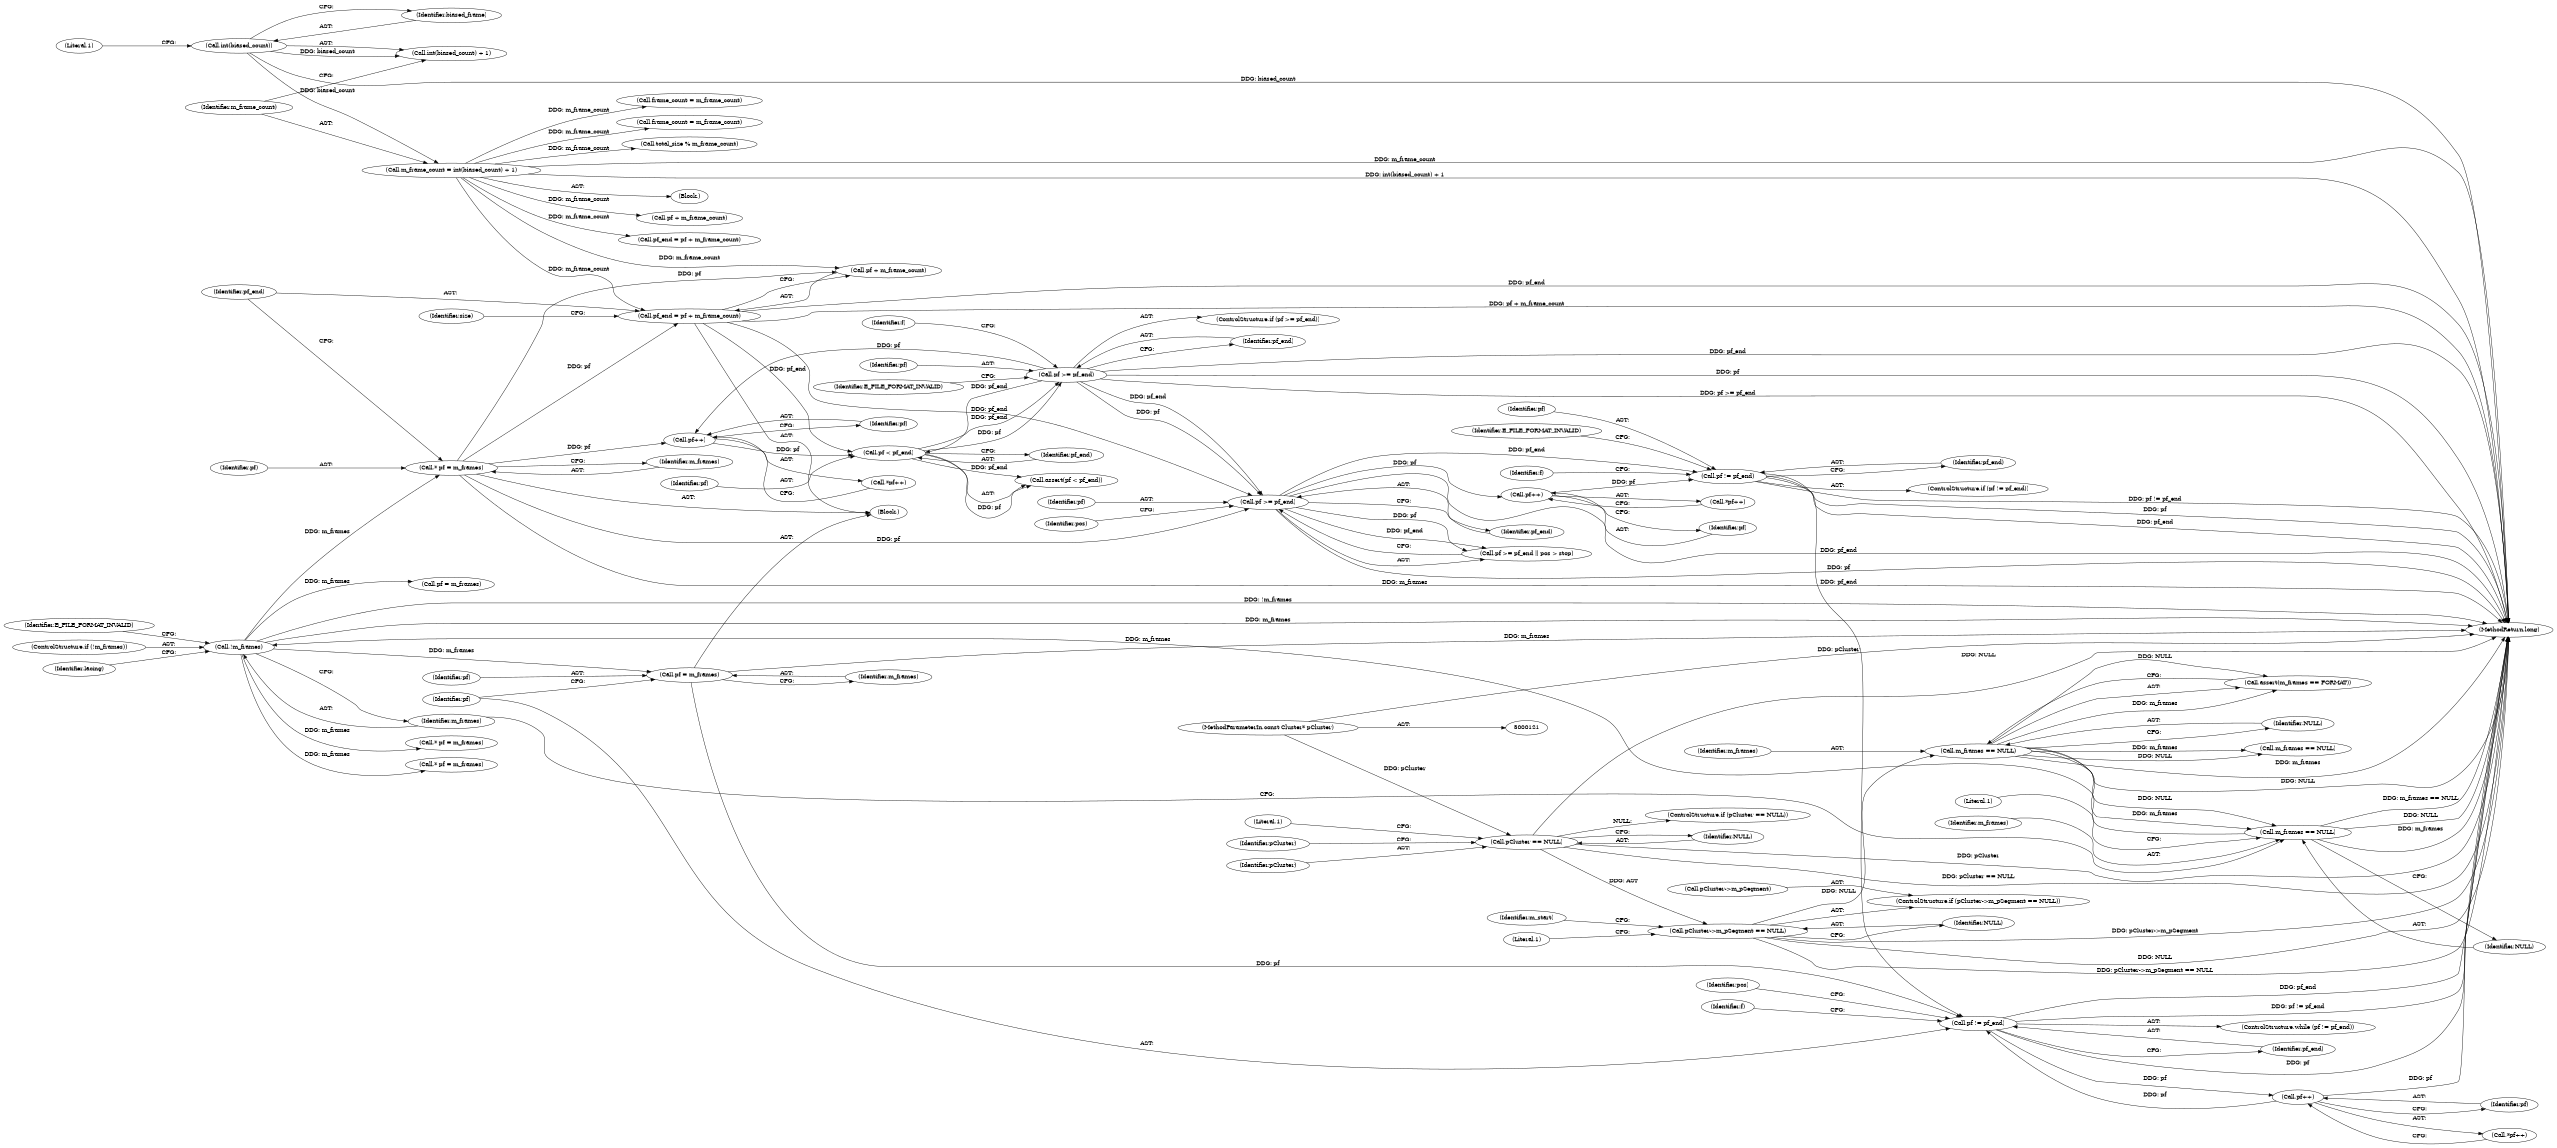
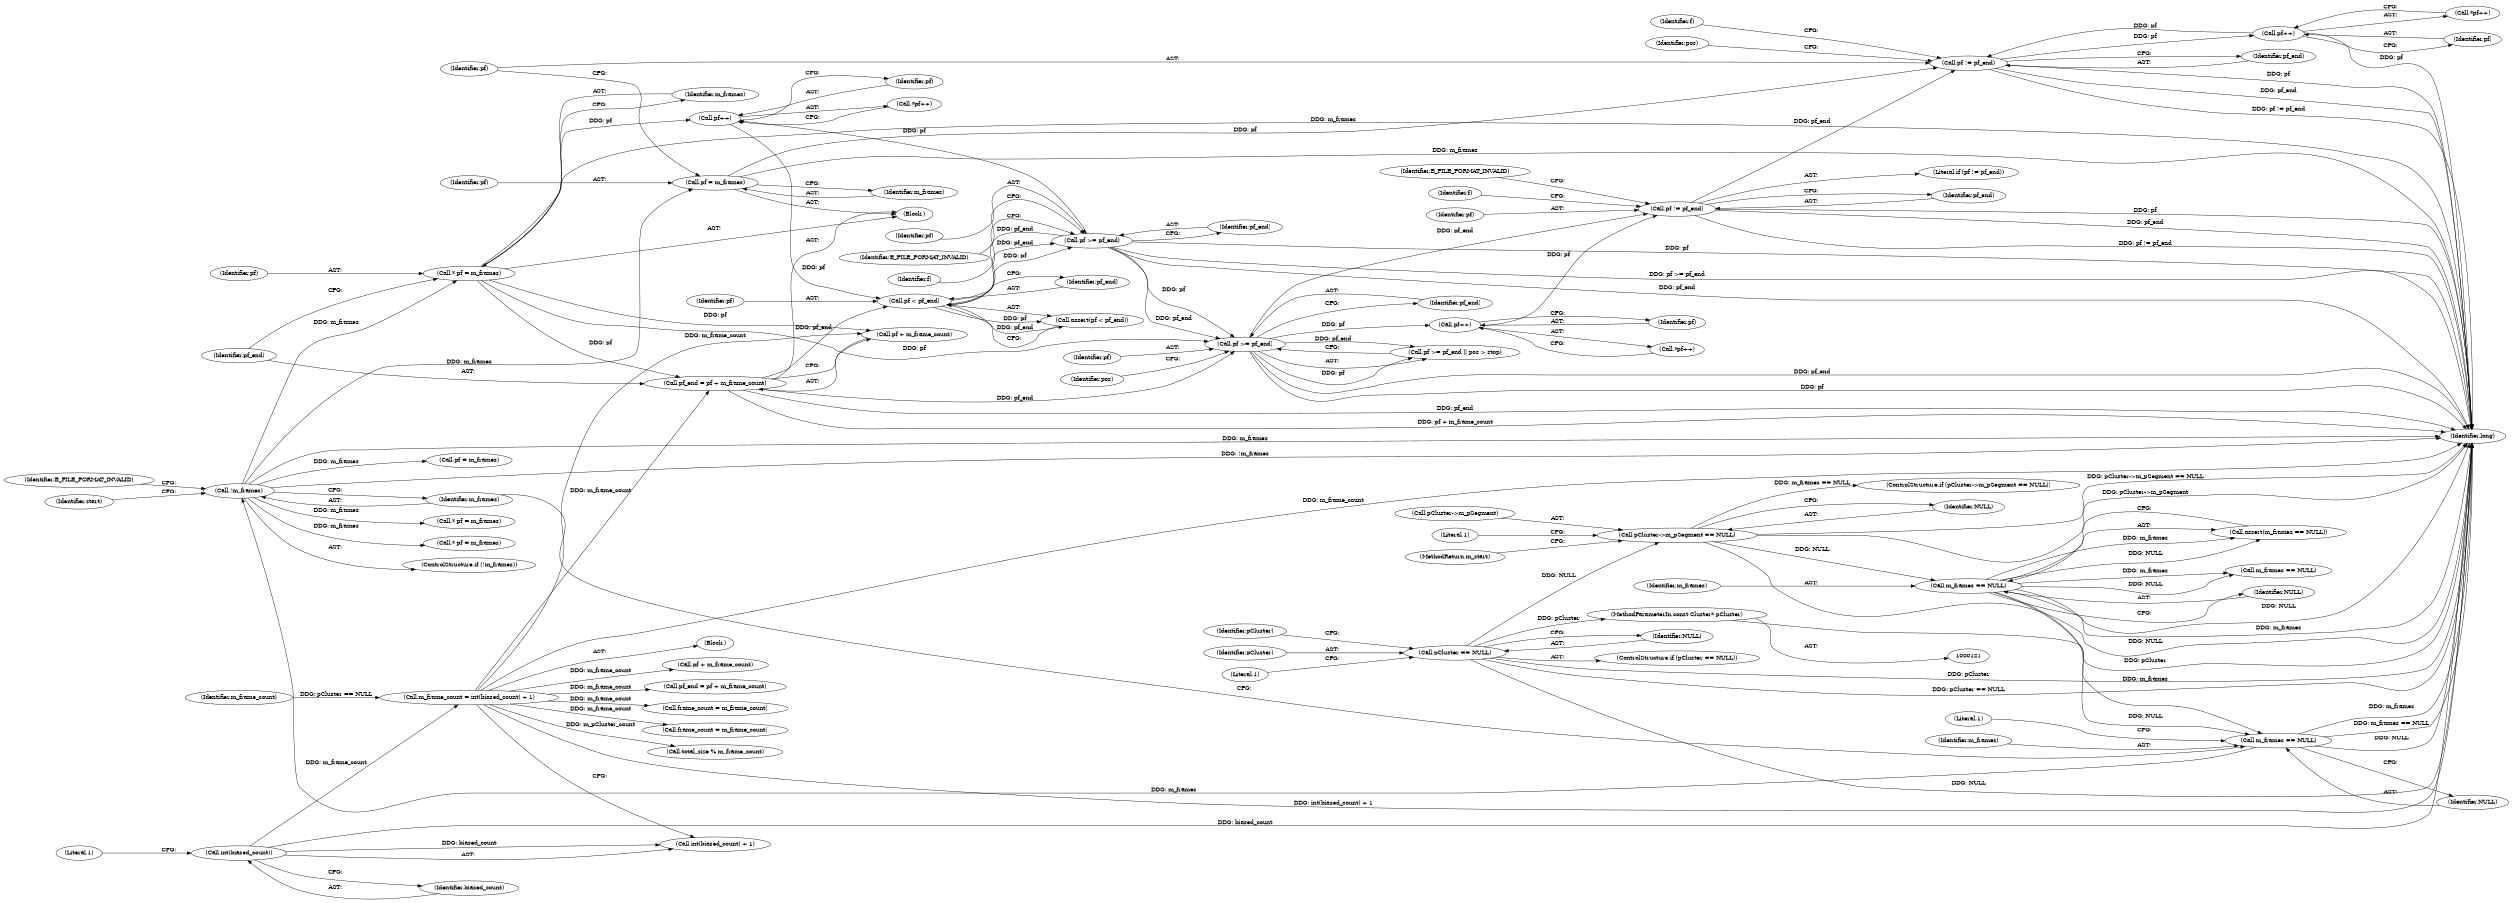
(451, 15) -> (469, 888)
(343, 81) -> (575, 785)
(327, 91) -> (336, 763)
(327, 123) -> (336, 695)
(579, 148) -> (601, 725)
(451, 316) -> none
(1268, 320) -> none
none -> (999, 343)
(1978, 489) -> (1969, 172)
(2509, 630) -> (2473, 436)
(173, 647) -> (317, 557)
(79, 669) -> (79, 502)
(2298, 683) -> (2279, 532)
(1527, 728) -> (1969, 656)
(1396, 784) -> (1537, 628)
(1624, 821) -> (1559, 657)
(1624, 881) -> (1559, 576)
(1847, 885) -> (1560, 524)
(1839, 910) -> (1812, 483)
(1527, 918) -> (1455, 557)
(2298, 1027) -> none
